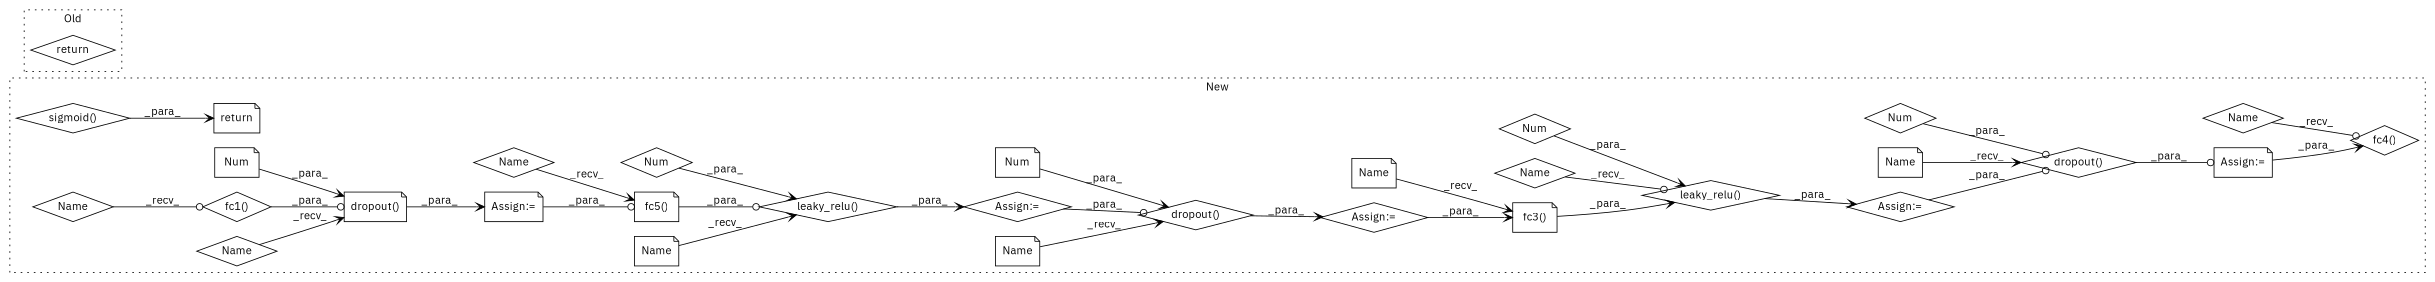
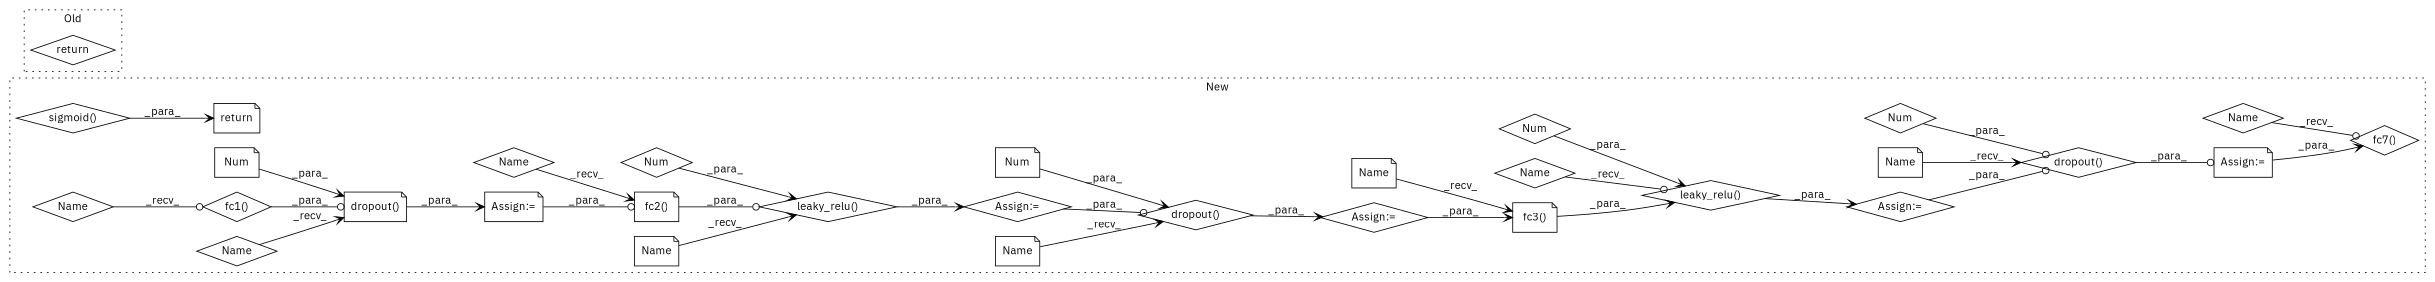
(2385, 140) -> (2385, 140)
(657, 207) -> (657, 207)
